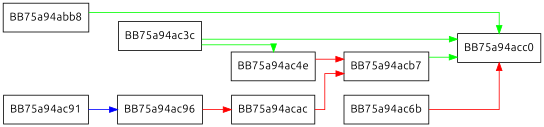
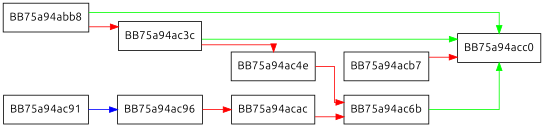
none -> (100, 27)
(238, 45) -> (238, 45)
(439, 57) -> (439, 57)
(326, 59) -> (334, 76)
(325, 91) -> (326, 117)
(484, 110) -> (484, 110)
